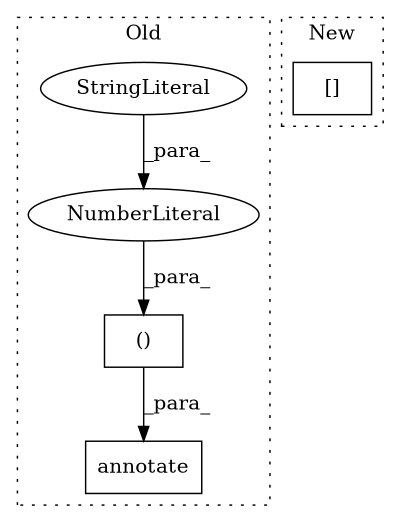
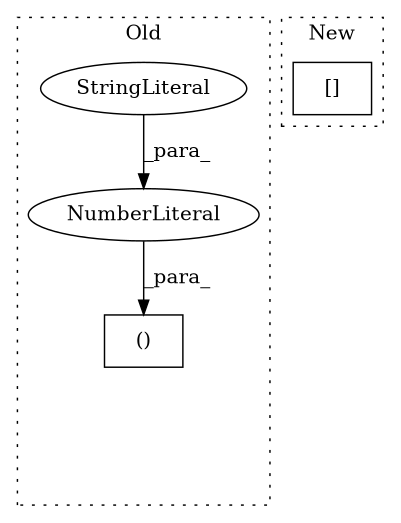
(144, 467) -> none
